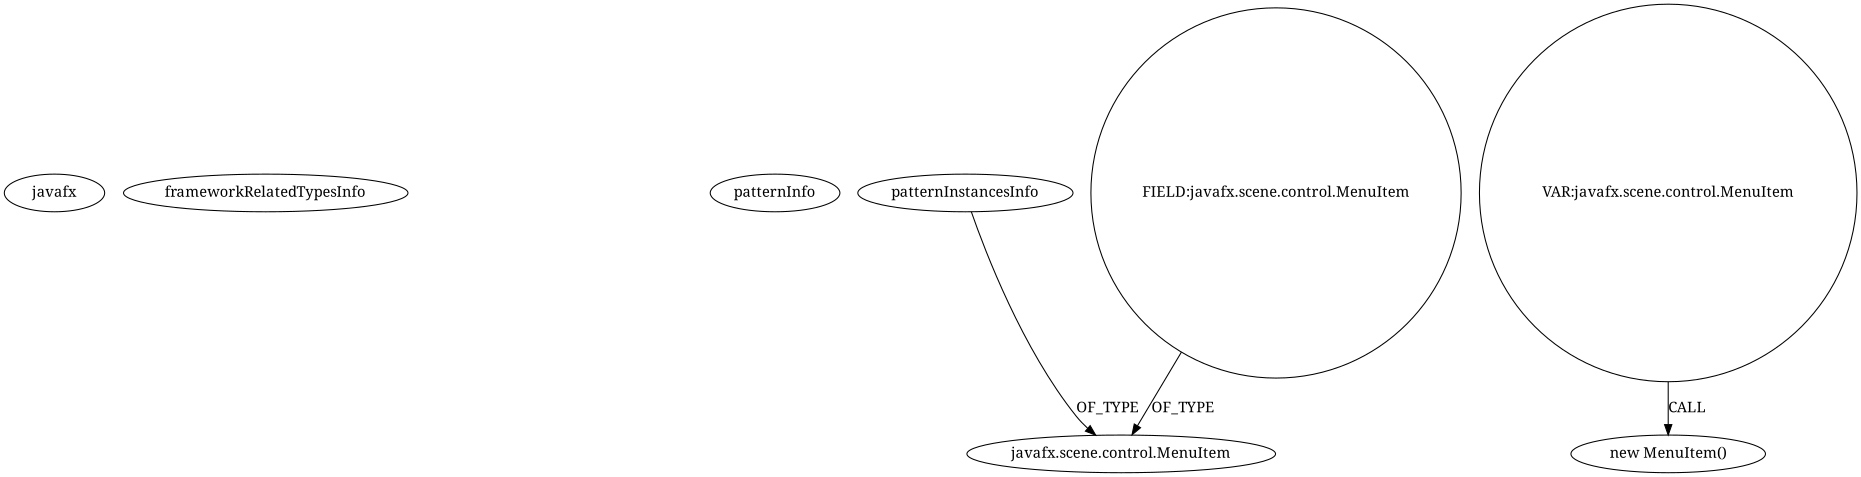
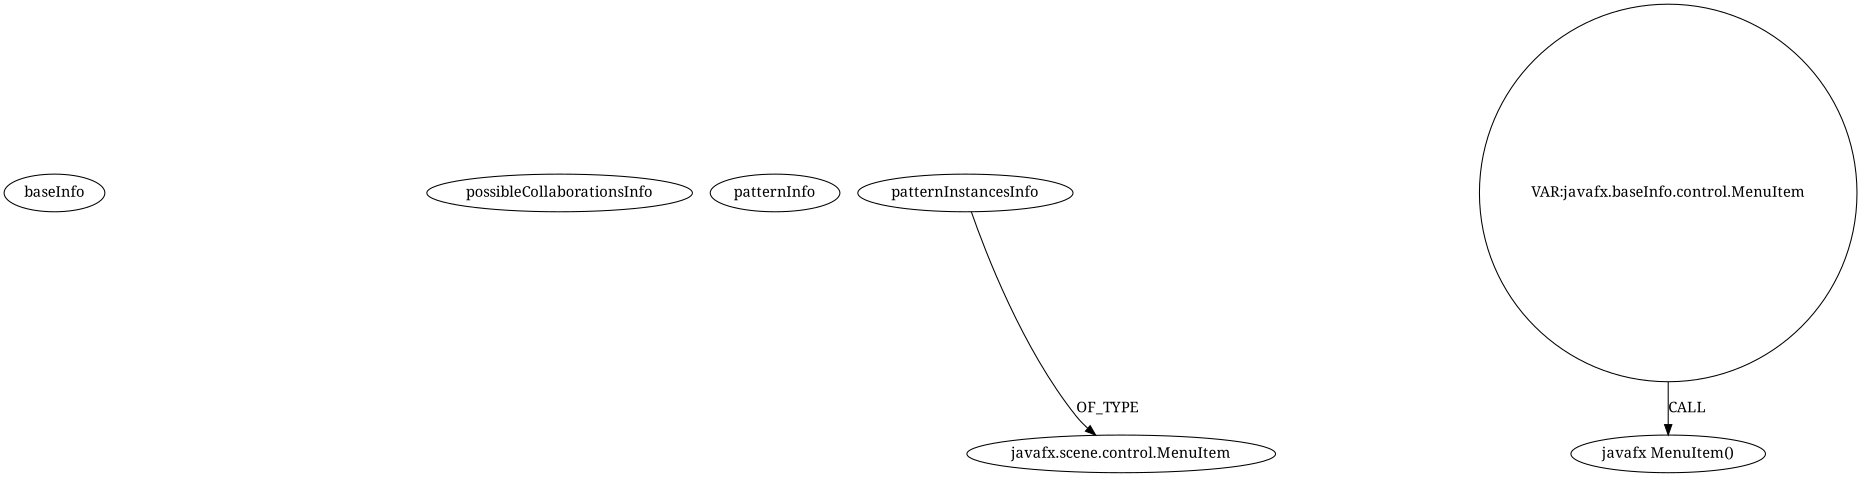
(54, 193) -> (54, 193)
(266, 193) -> none
none -> (560, 193)
(1276, 193) -> none
(1668, 193) -> (1668, 193)
(1668, 454) -> (1668, 454)
